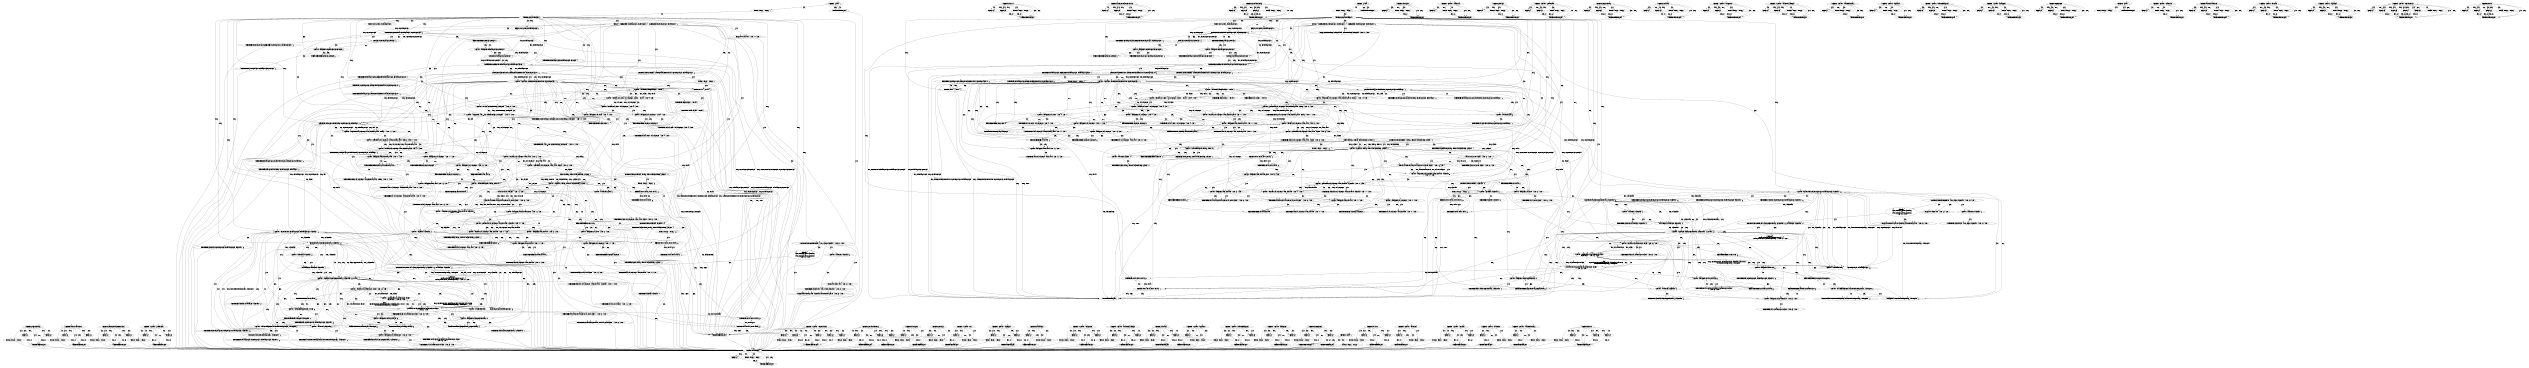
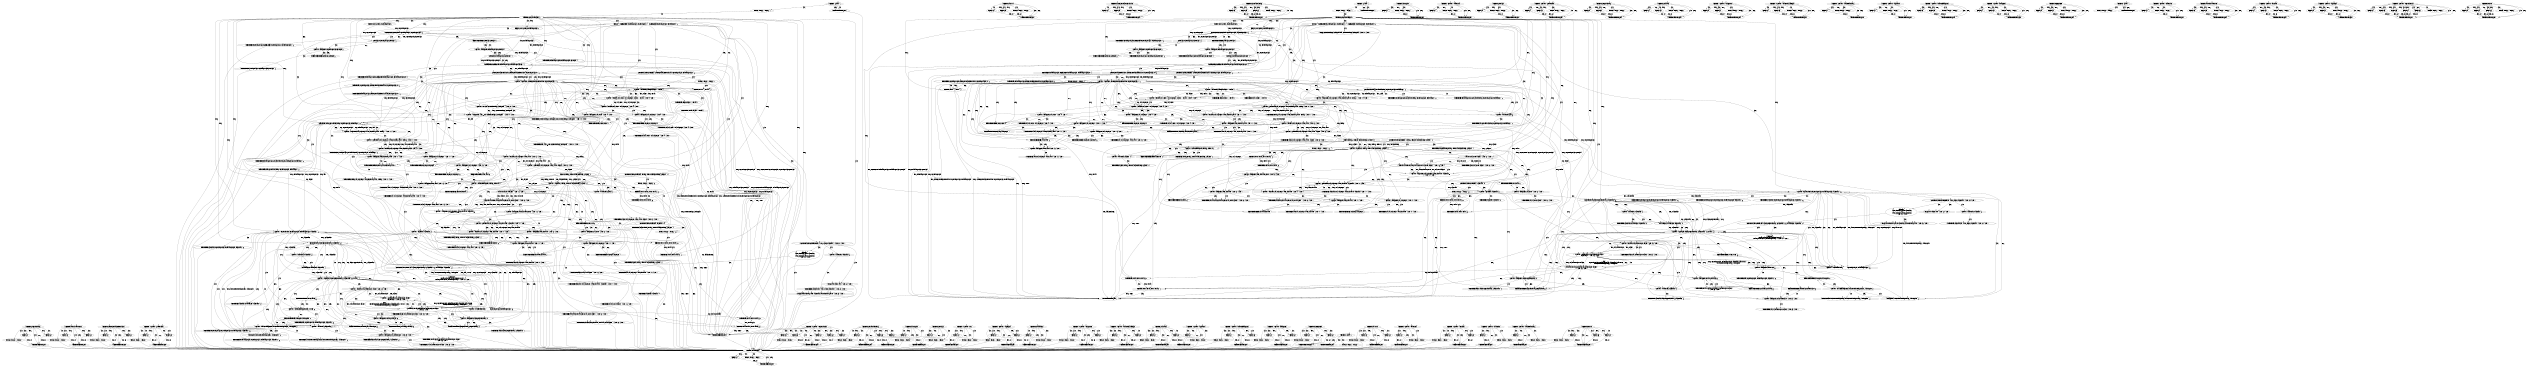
(748, 37) -> none
